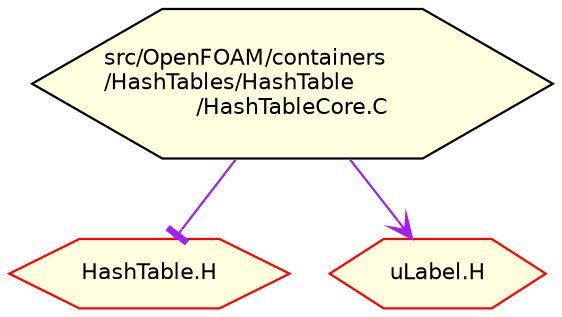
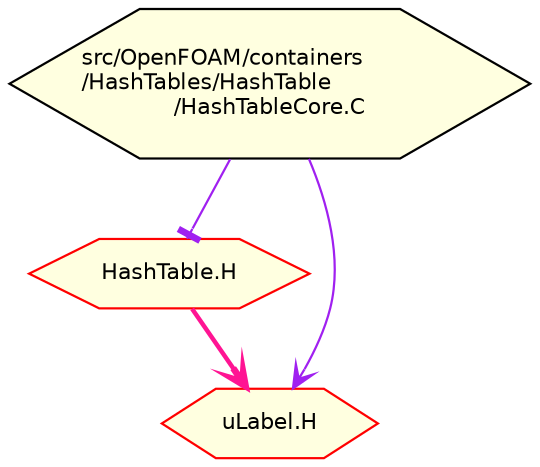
none -> (213, 339)
